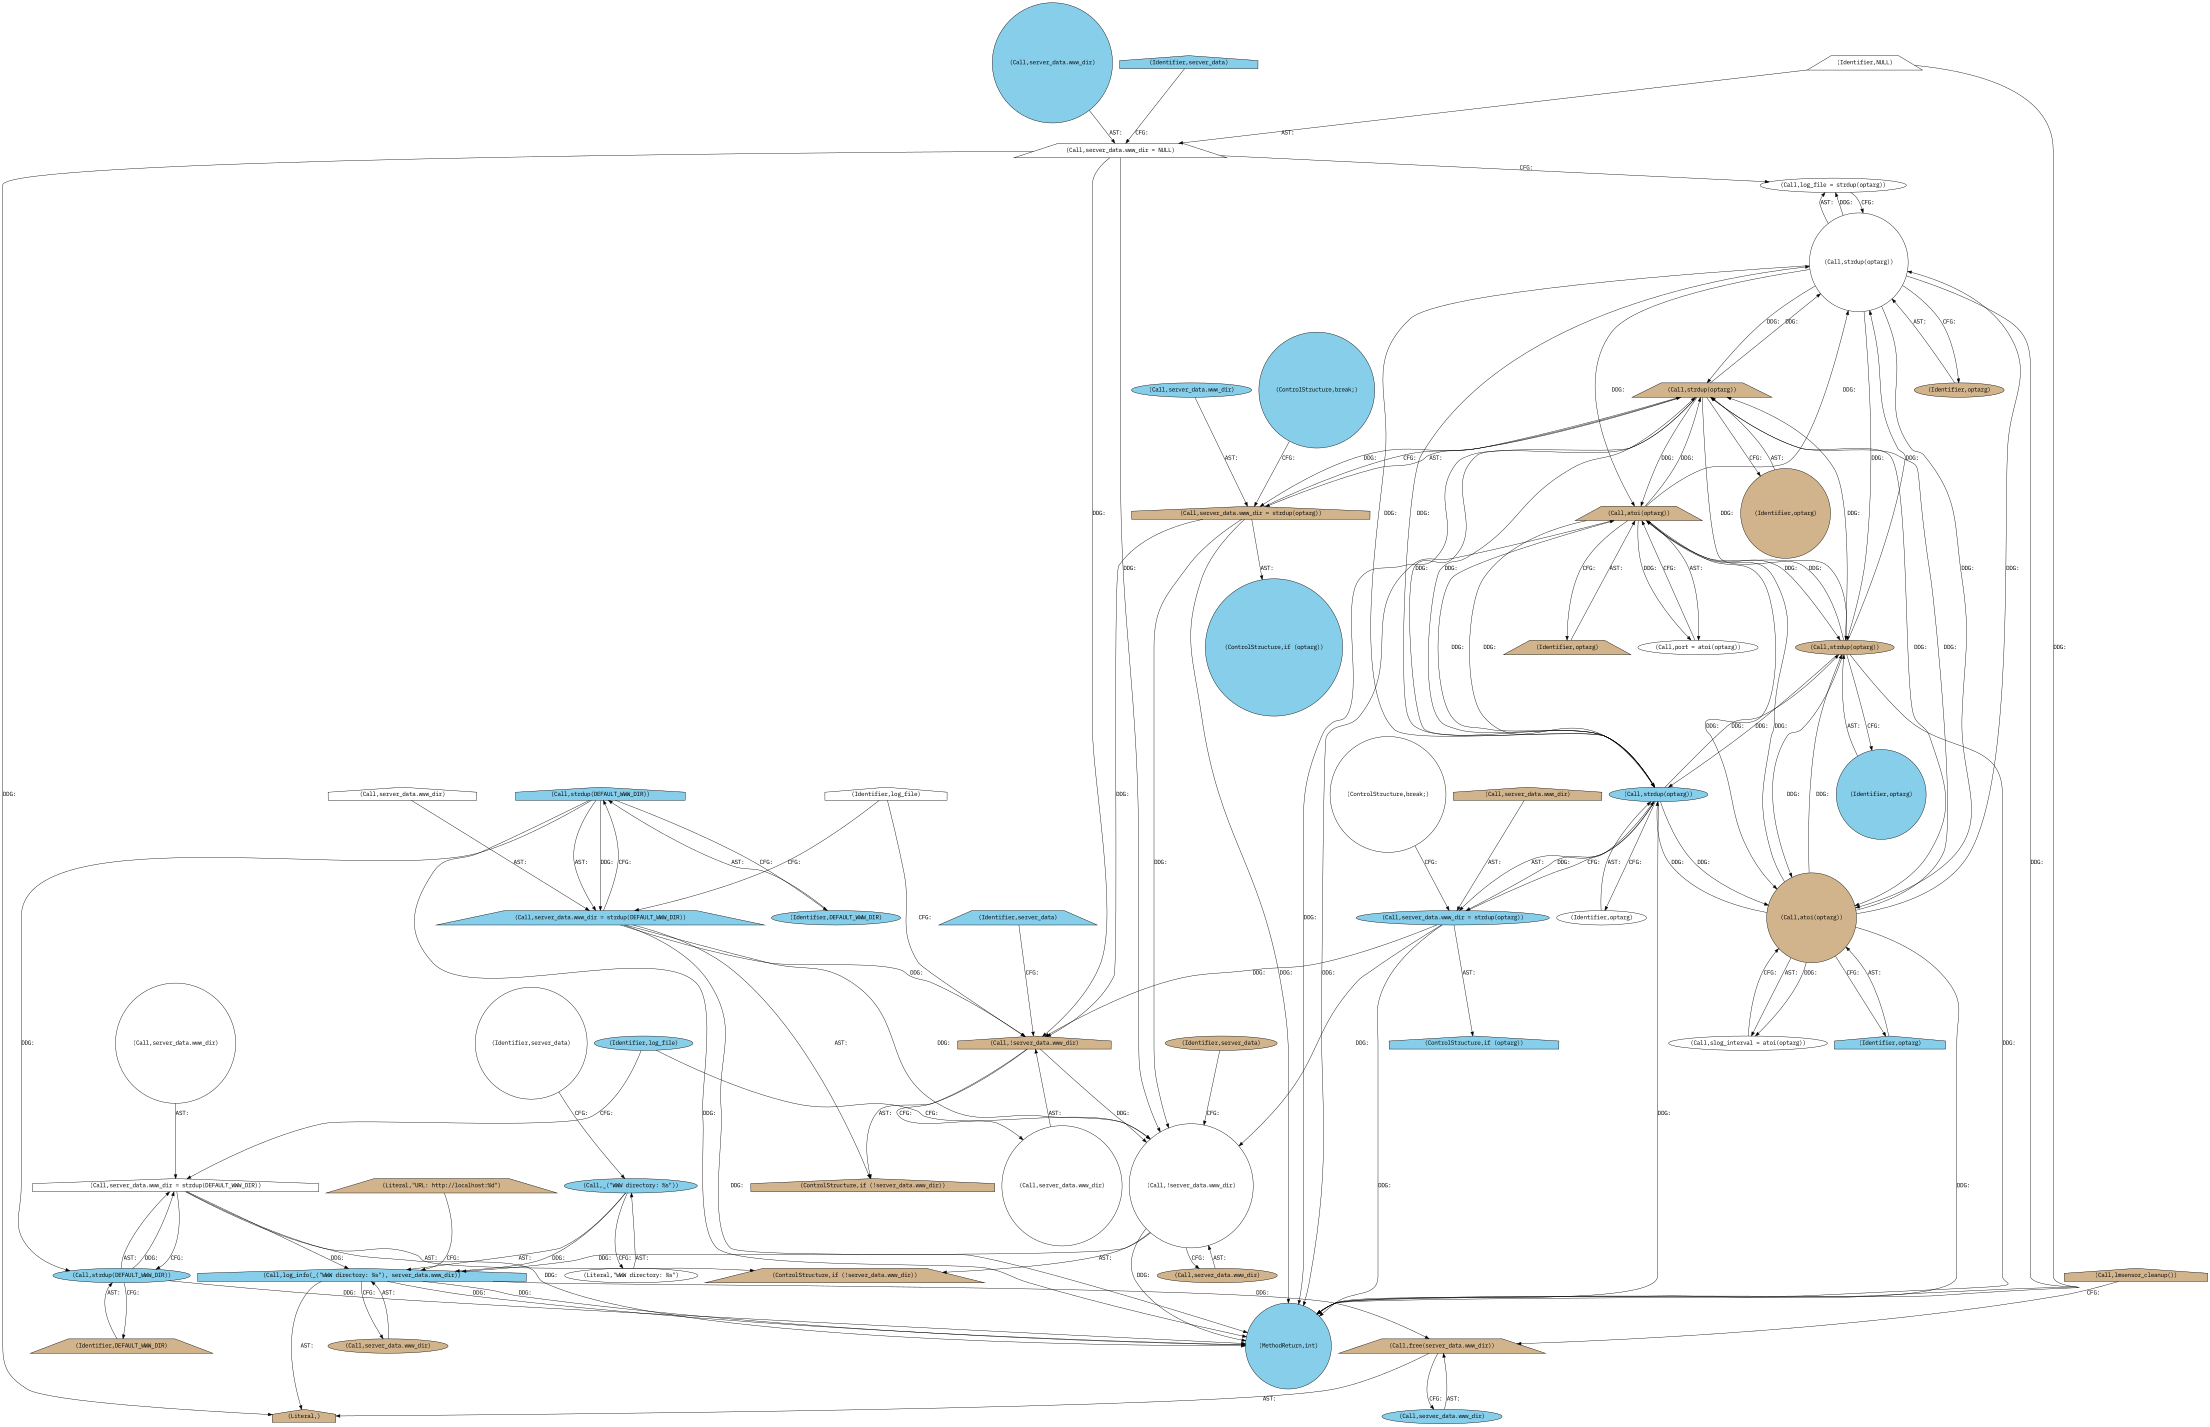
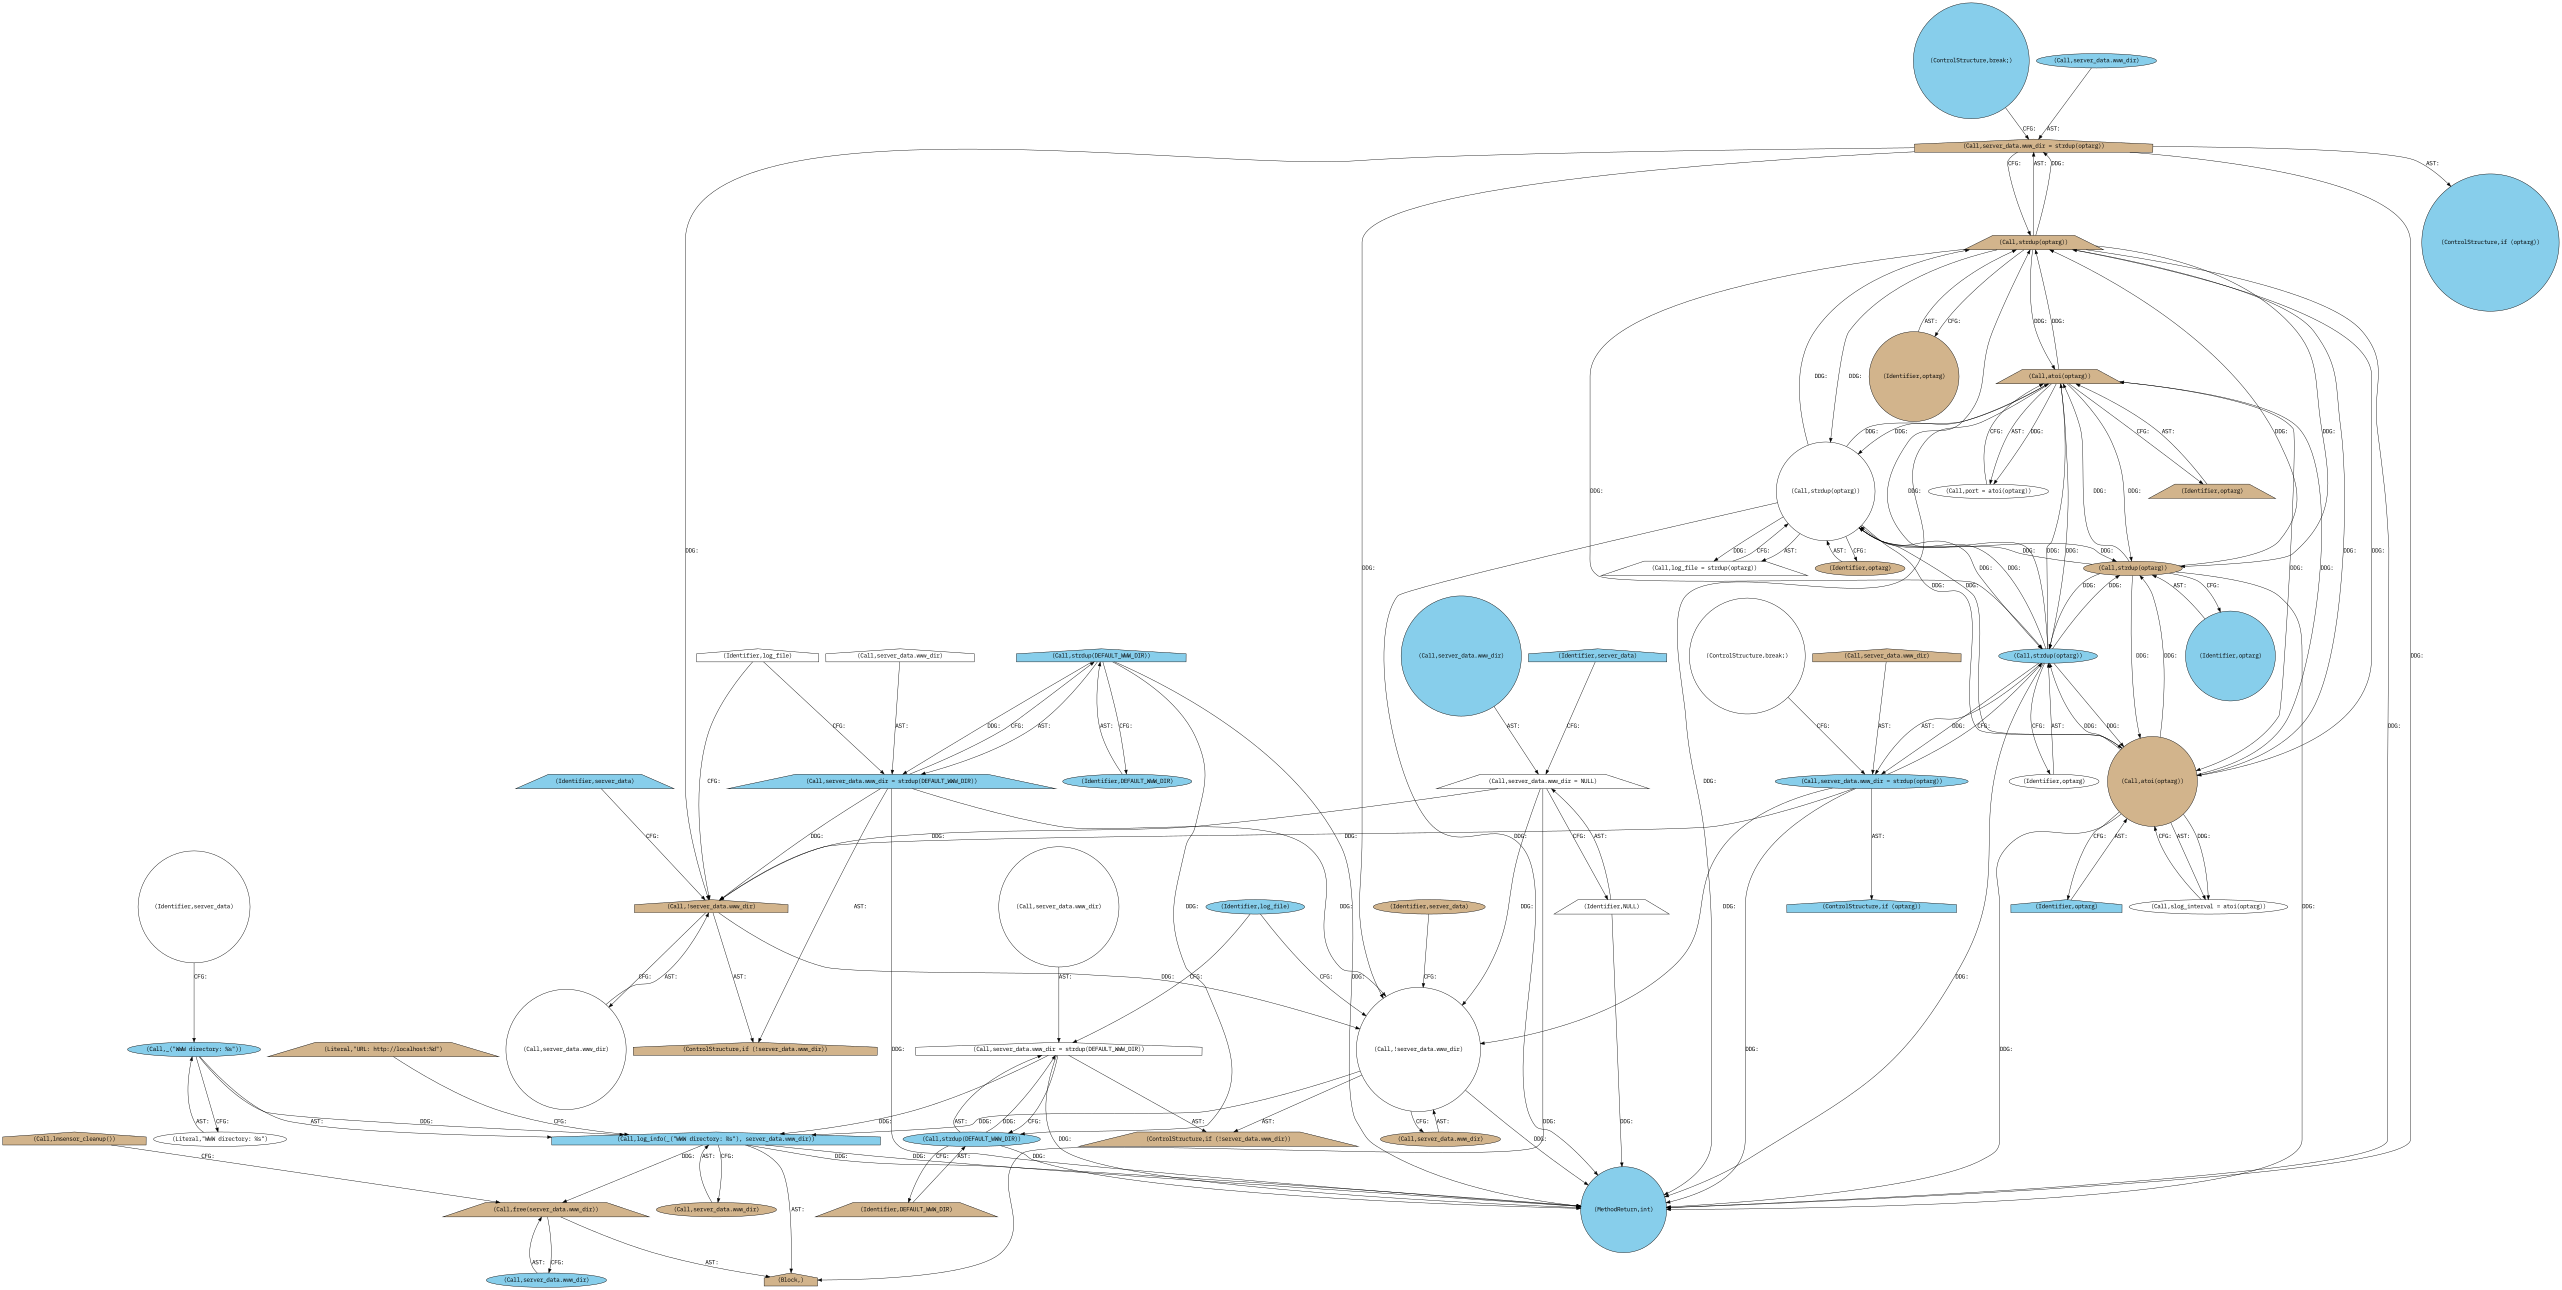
(1493, 169) -> (1576, 842)
(1833, 185) -> (1704, 568)
(304, 1417) -> (791, 1280)
